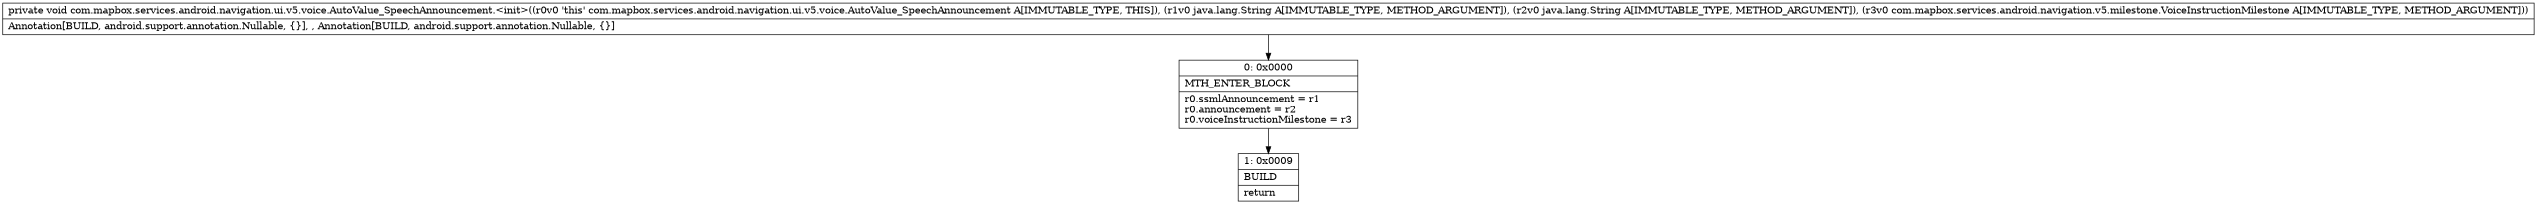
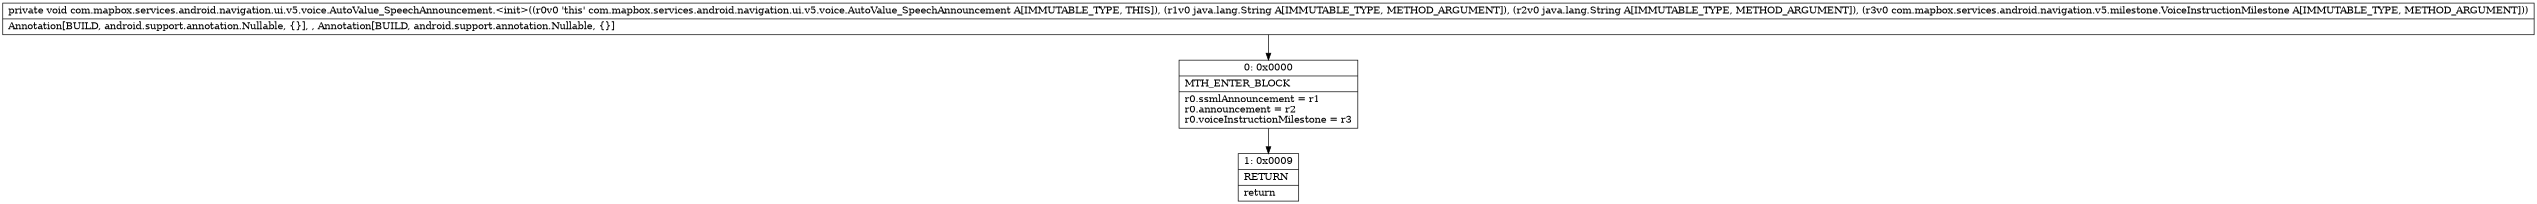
(1261, 177) -> (1266, 177)
